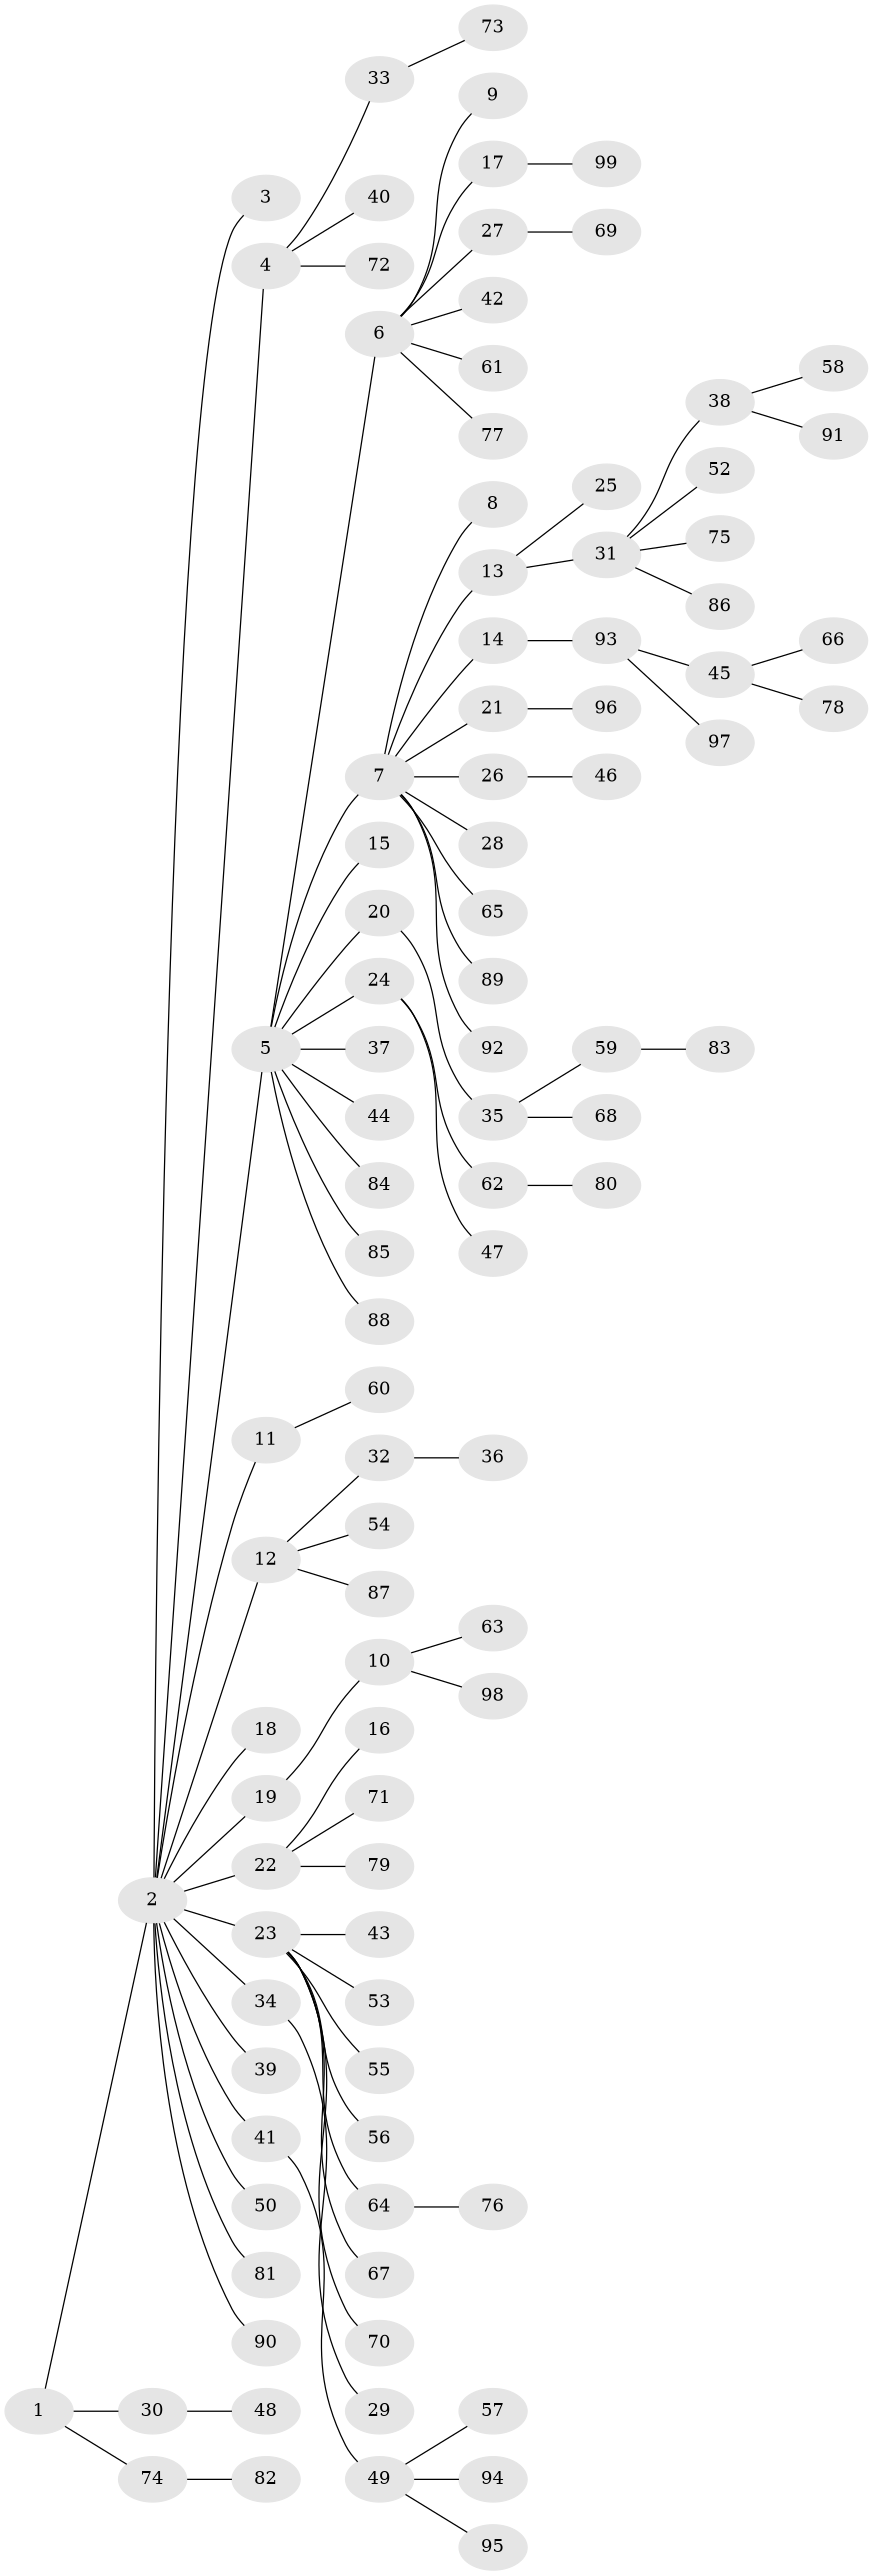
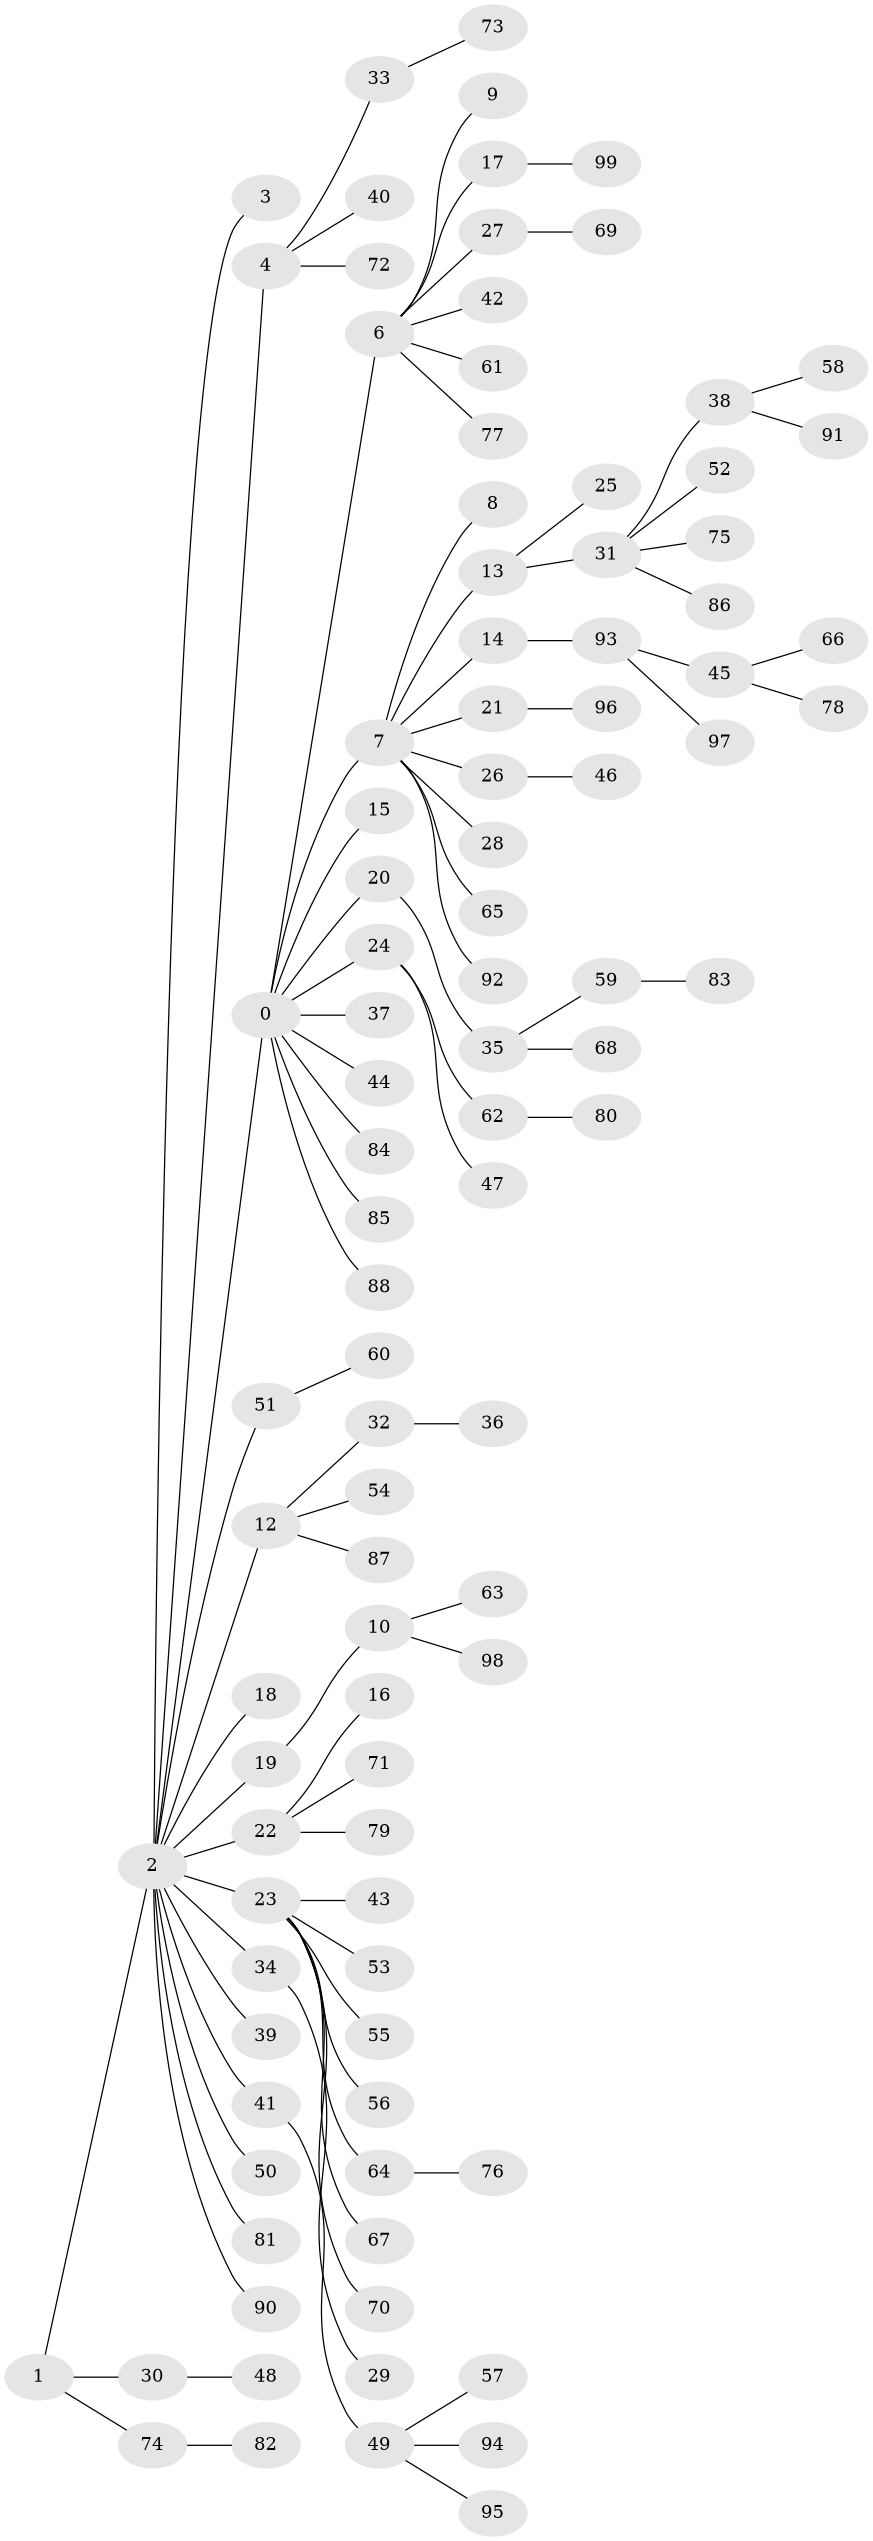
(493, 981) -> none
(266, 1049) -> (266, 1015)
(266, 1440) -> (266, 1406)
